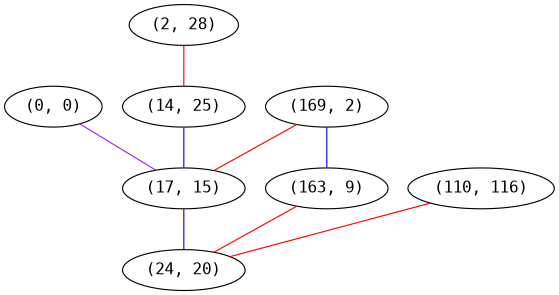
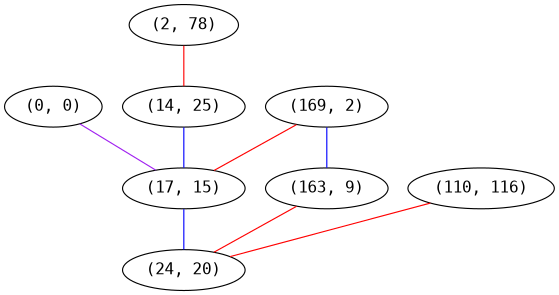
(184, 25) -> (184, 25)
